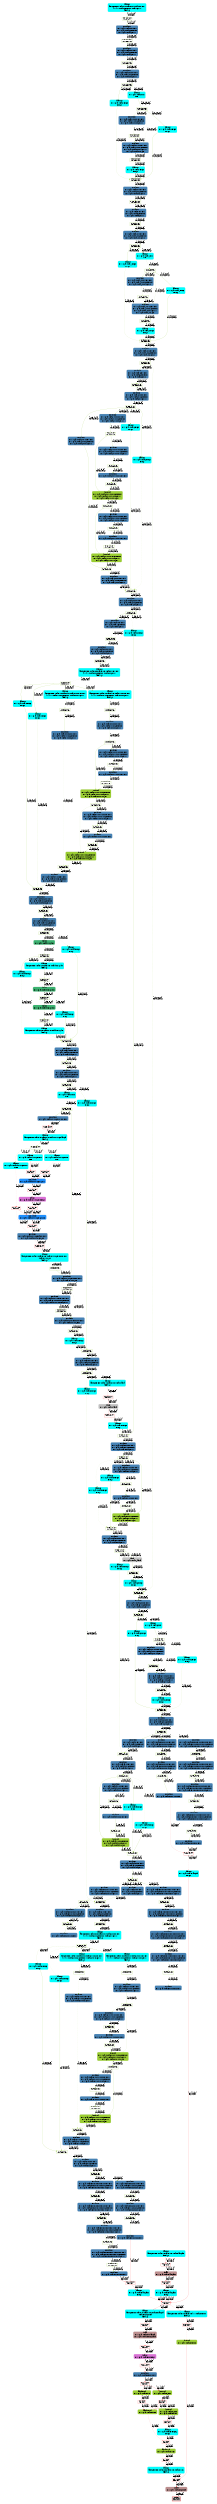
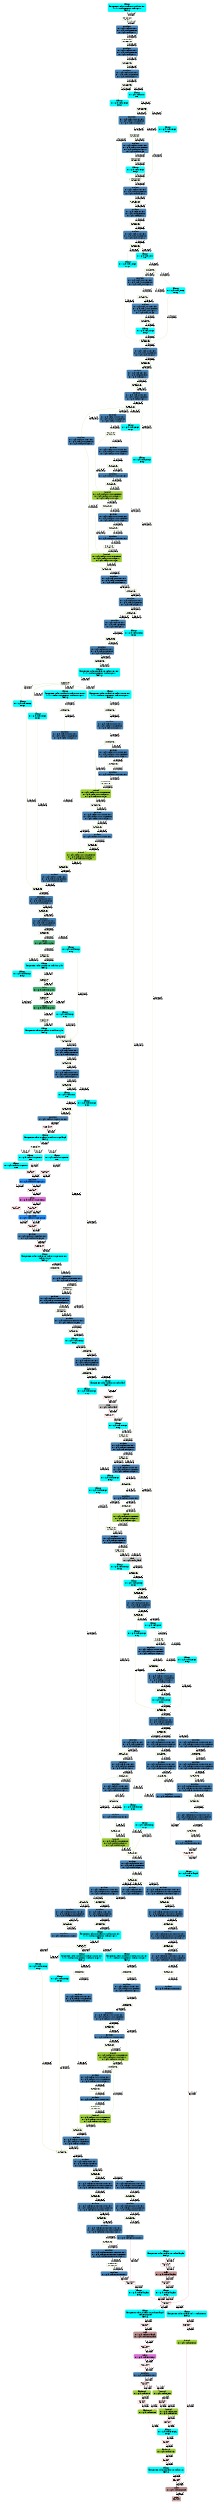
(127, 19) -> (127, 19)
